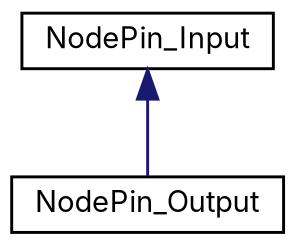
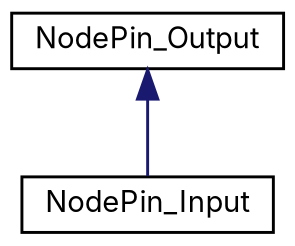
(148, 138) -> (148, 138)
